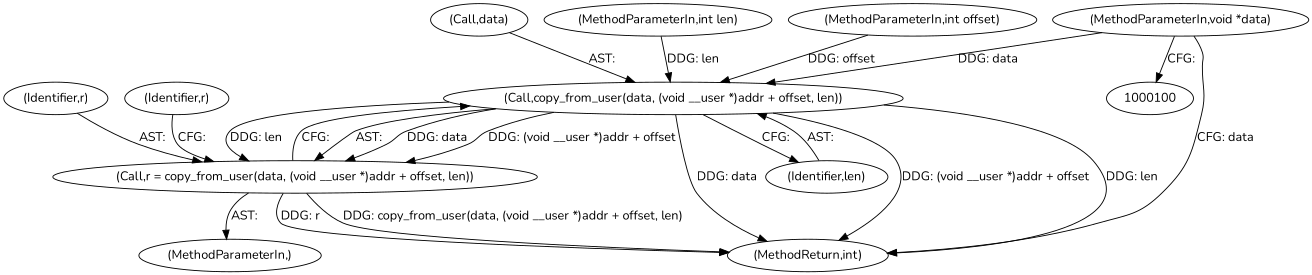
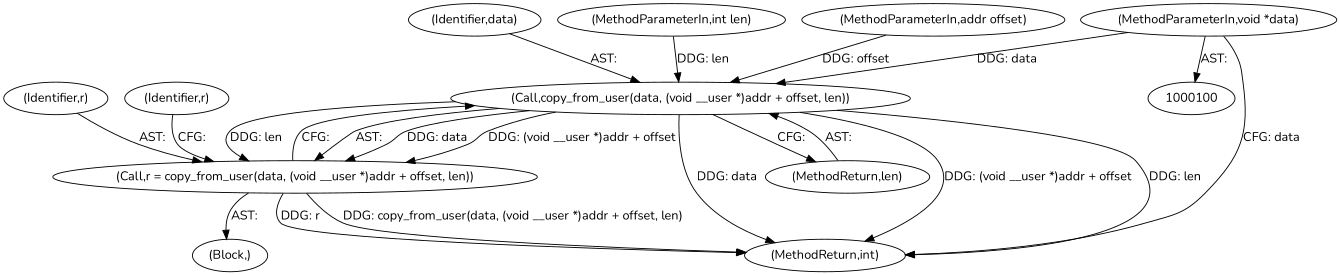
(479, 20) -> (475, 20)
(913, 20) -> (933, 20)
(1183, 59) -> (1216, 59)
(827, 177) -> (848, 177)
(230, 255) -> (230, 255)
